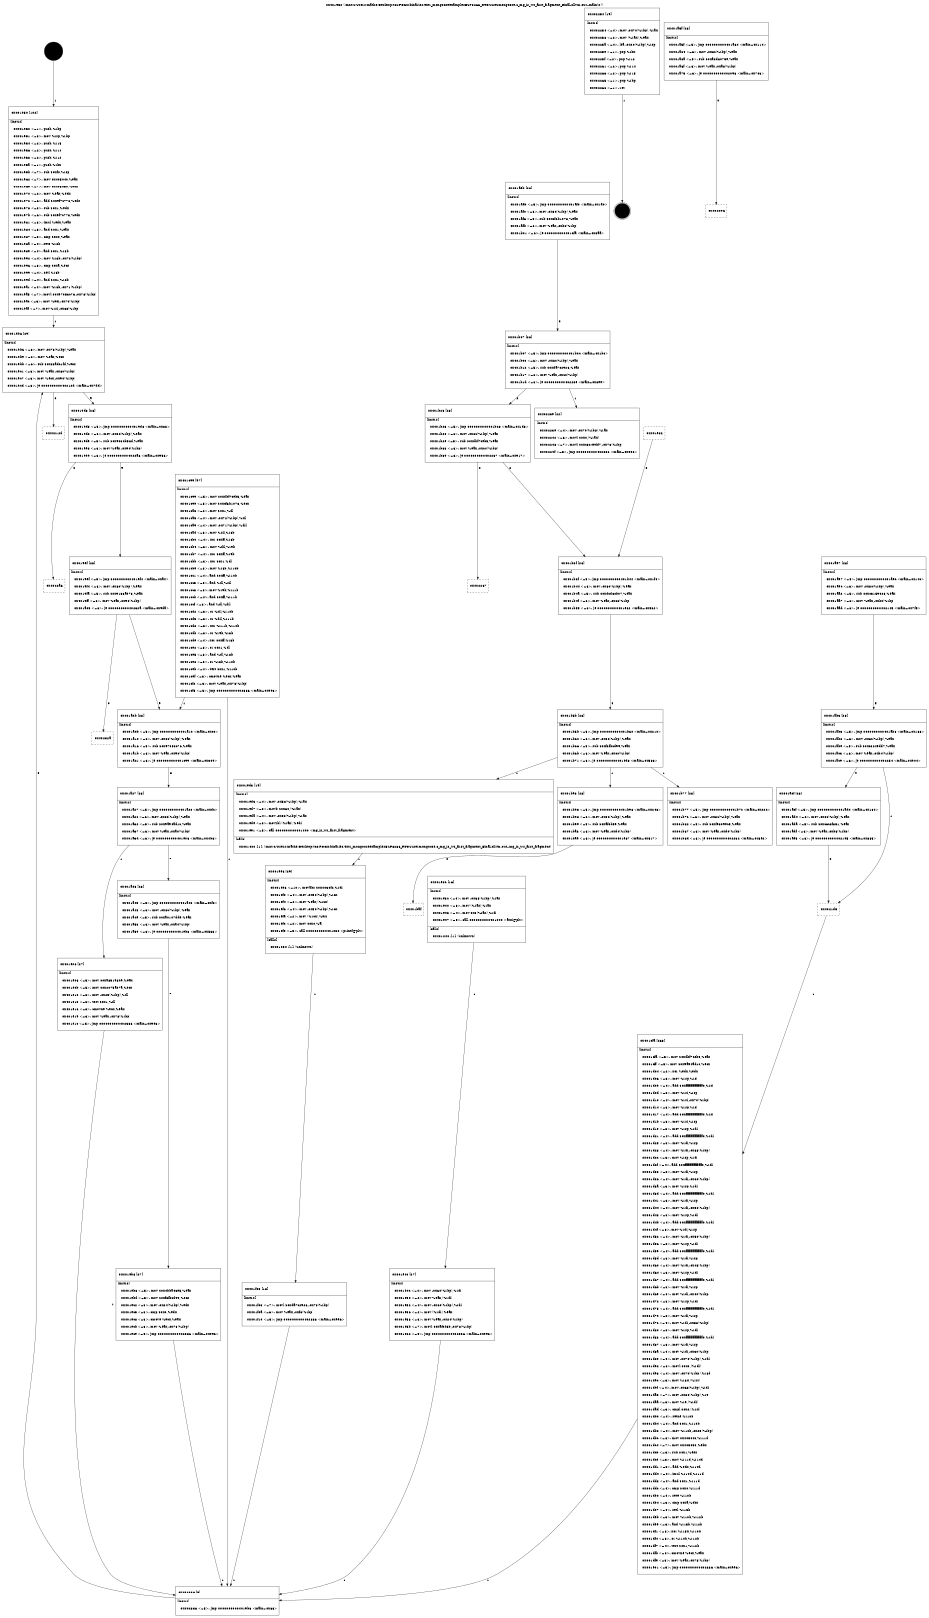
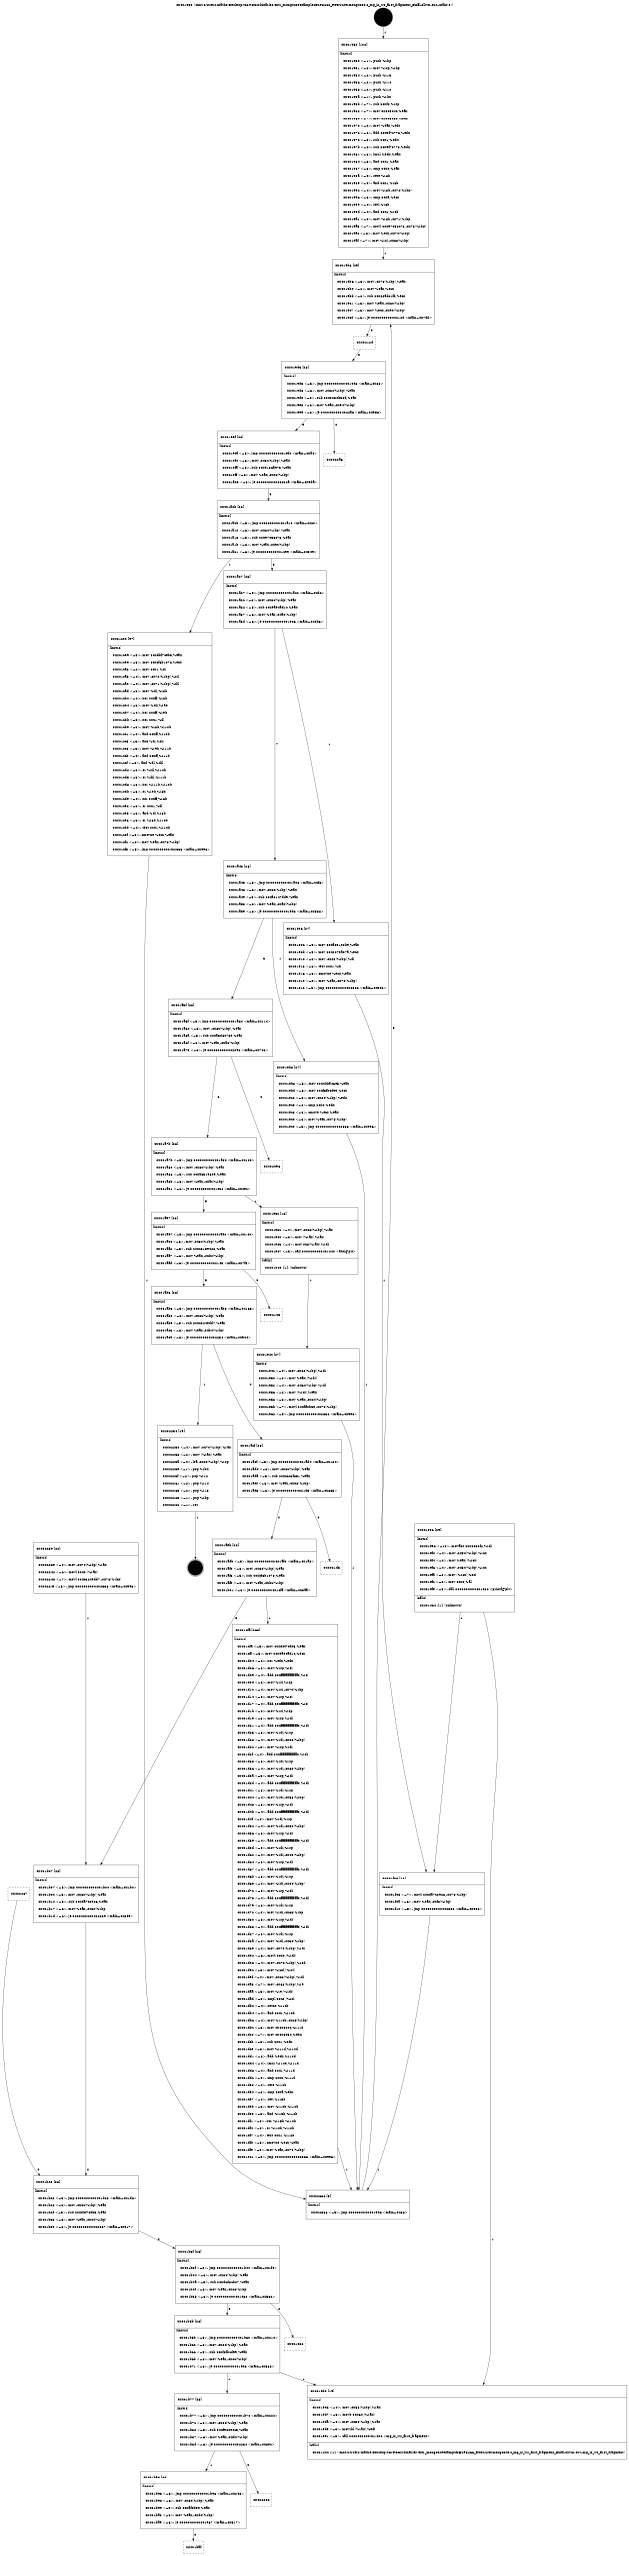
(88, 397) -> (357, 354)
(573, 397) -> (86, 1728)
(636, 497) -> (284, 2318)
(478, 520) -> (3, 2040)
(183, 702) -> (208, 593)
(103, 738) -> none
(610, 776) -> (211, 2460)
(886, 843) -> (200, 1384)
(358, 858) -> (491, 1997)
none -> (248, 958)
(170, 994) -> (280, 959)
(785, 1034) -> (267, 1609)
none -> (204, 1167)
none -> (271, 1315)
(76, 1338) -> (382, 1432)
none -> (277, 1517)
none -> (261, 2500)
